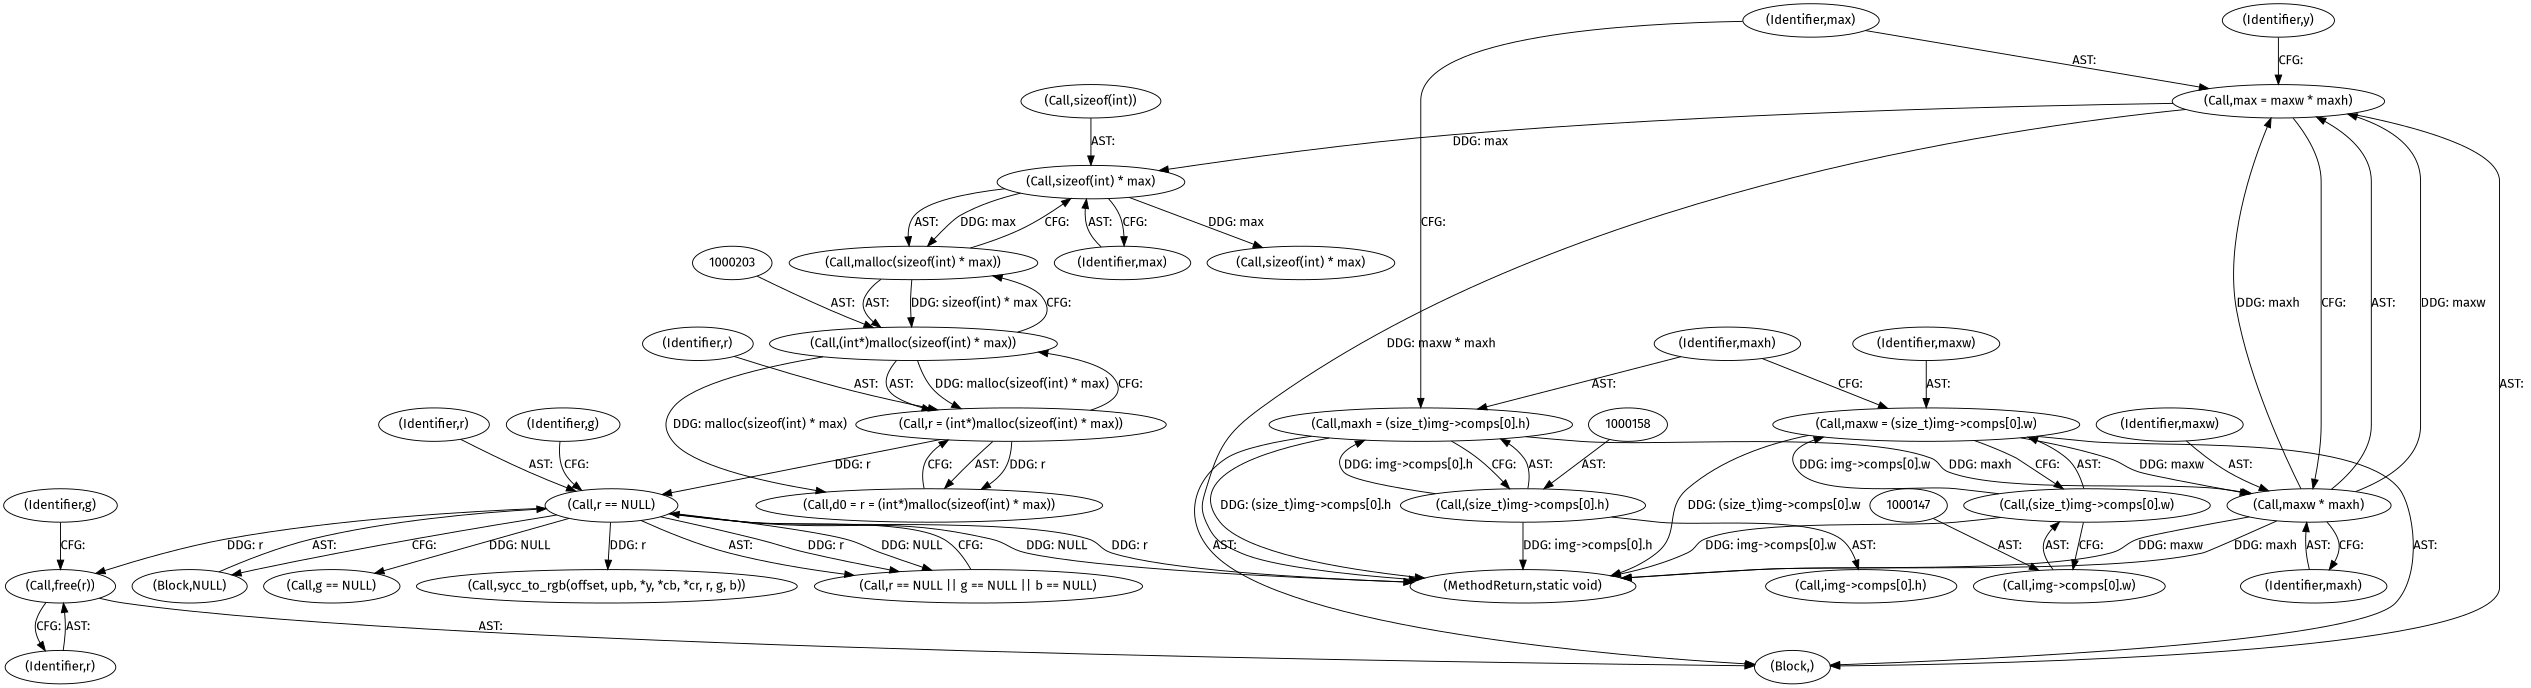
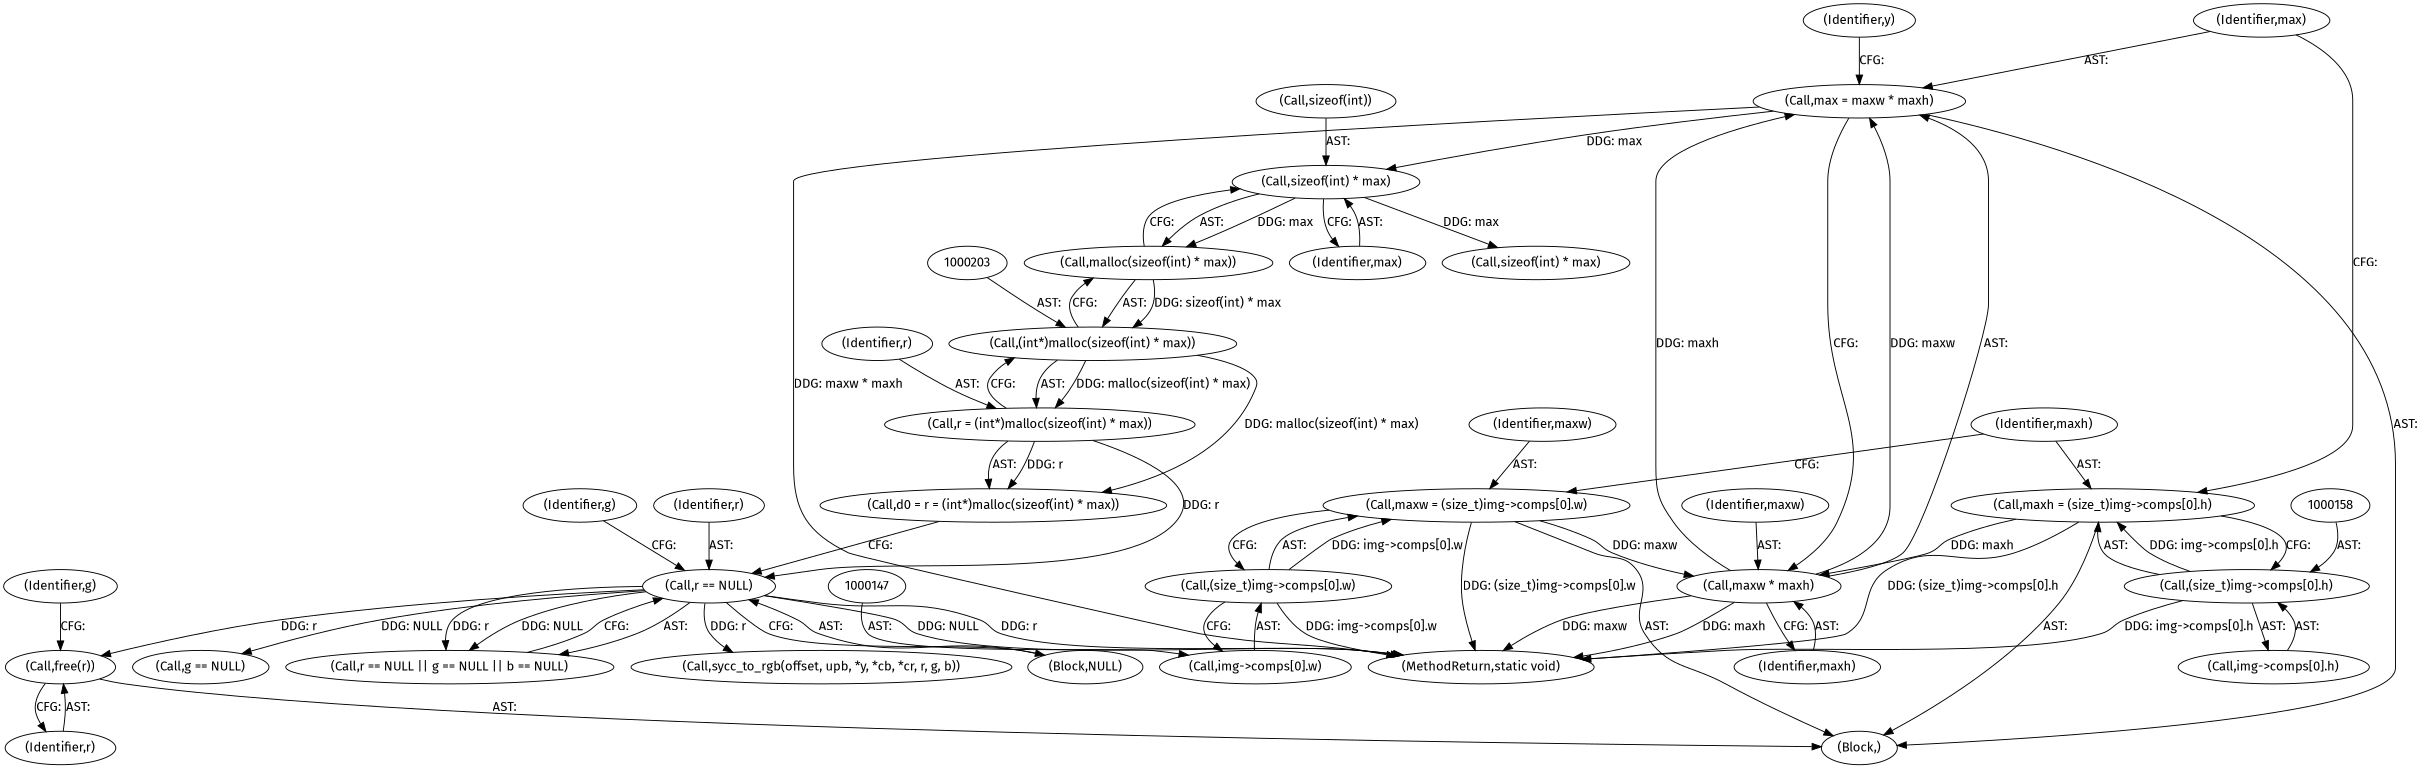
(924, 464) -> (850, 546)
none -> (2295, 629)
